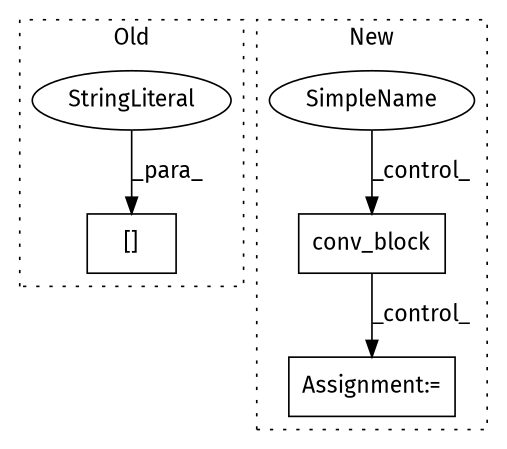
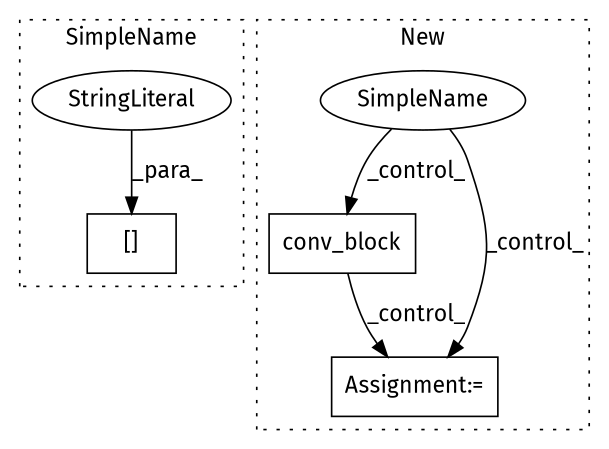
(132, 39) -> (132, 39)
none -> (486, 235)
